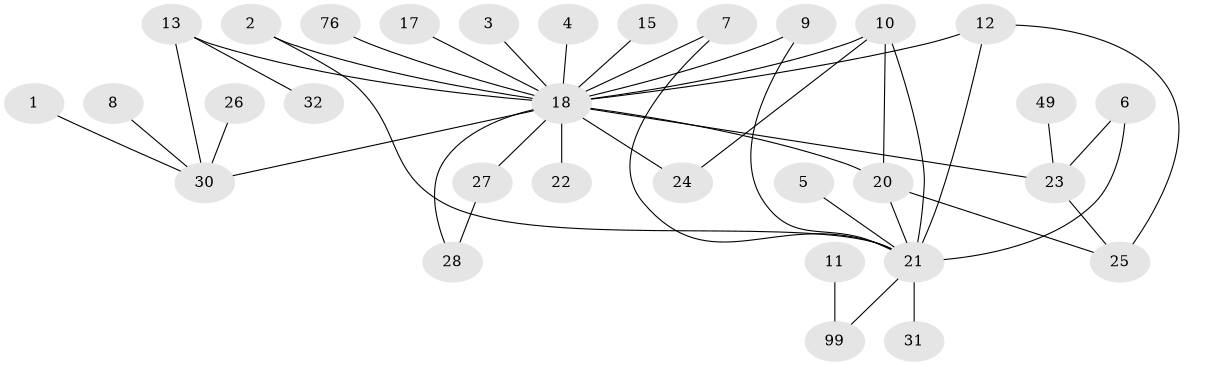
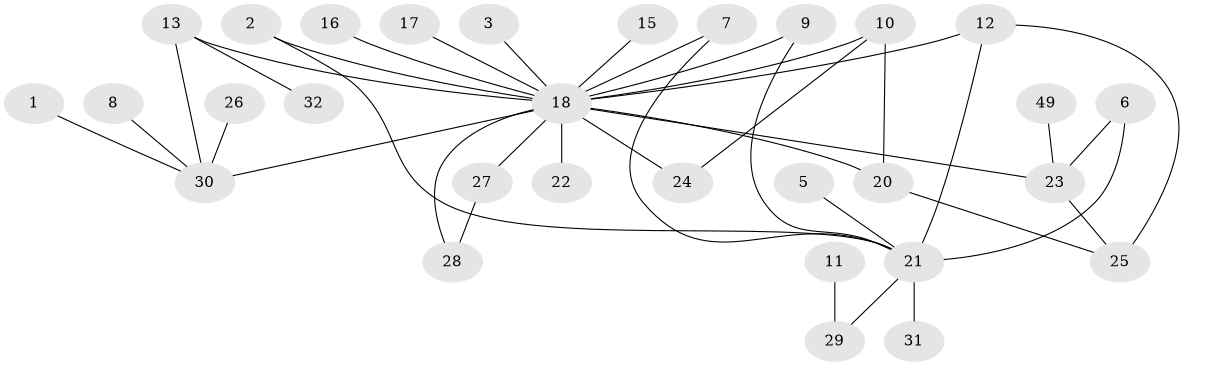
(330, 24) -> (330, 24)
(568, 24) -> none
(919, 141) -> none
(899, 223) -> none
(835, 341) -> (835, 341)
